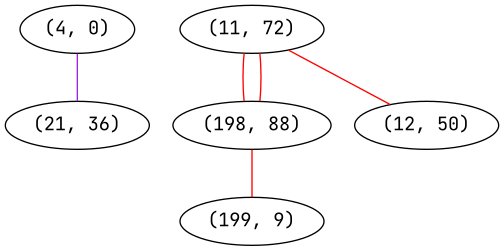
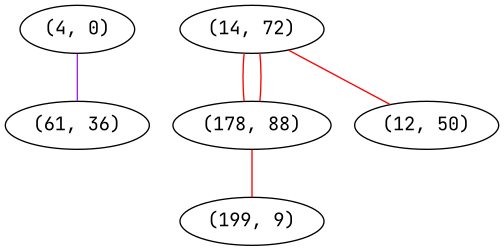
(252, 29) -> (252, 29)
(77, 125) -> (77, 125)
(252, 125) -> (252, 125)
